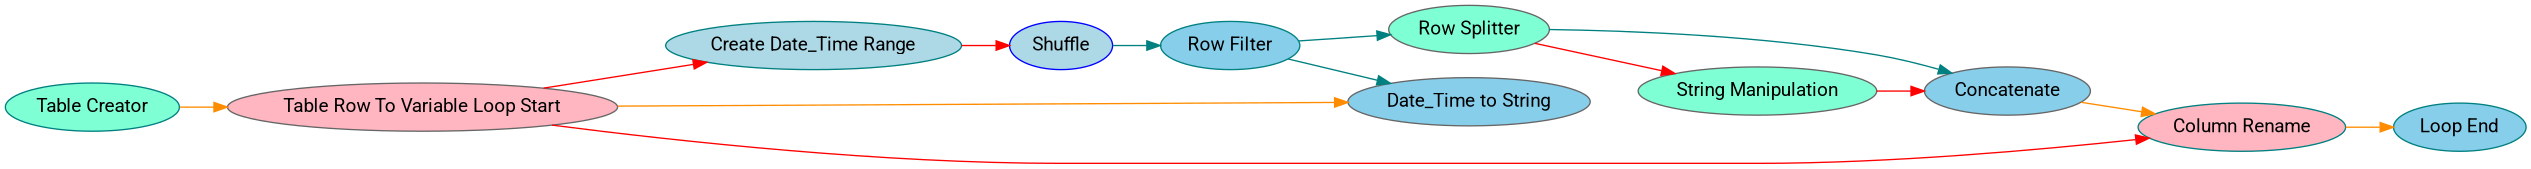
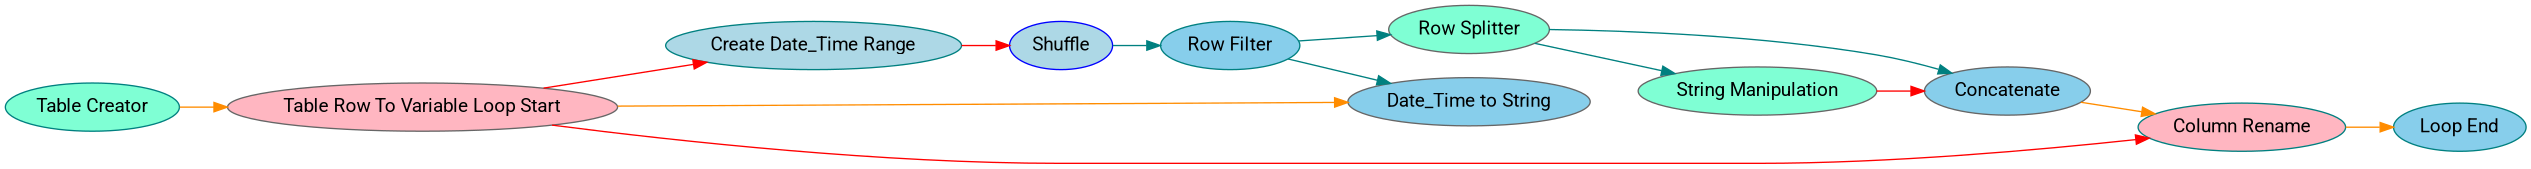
(1598, 57) -> (1598, 57)
